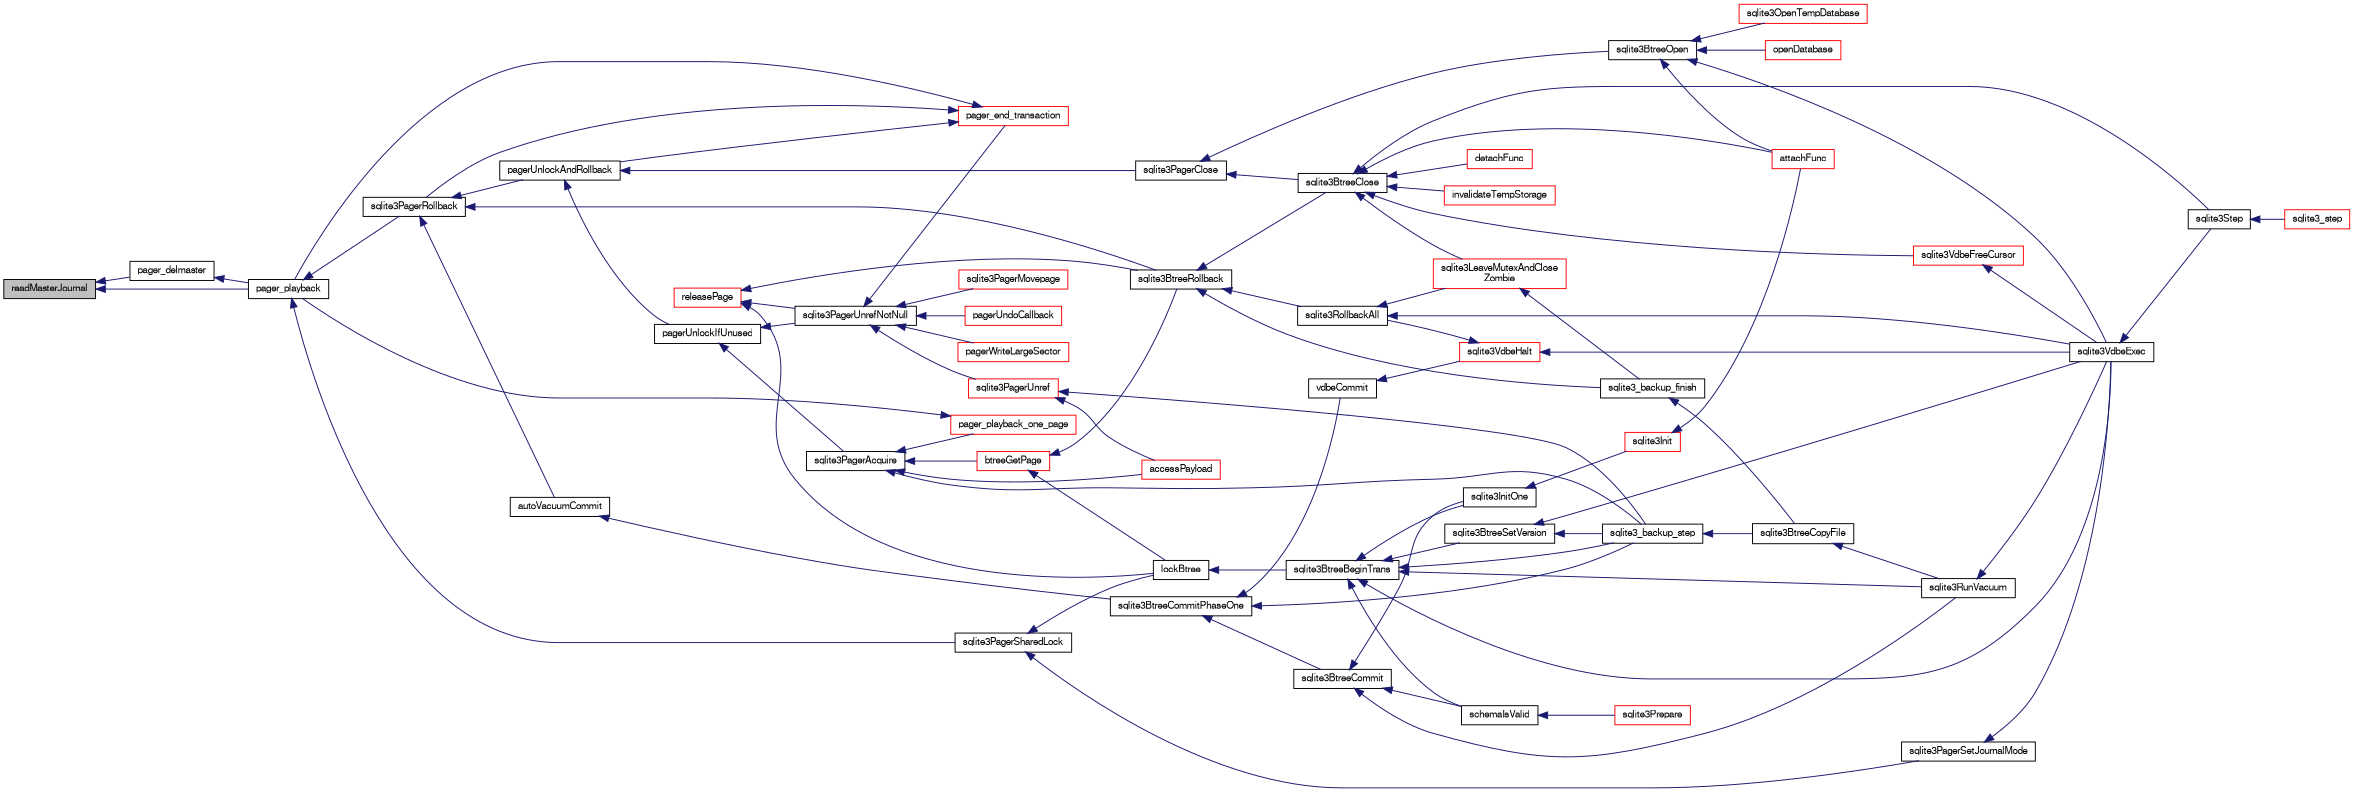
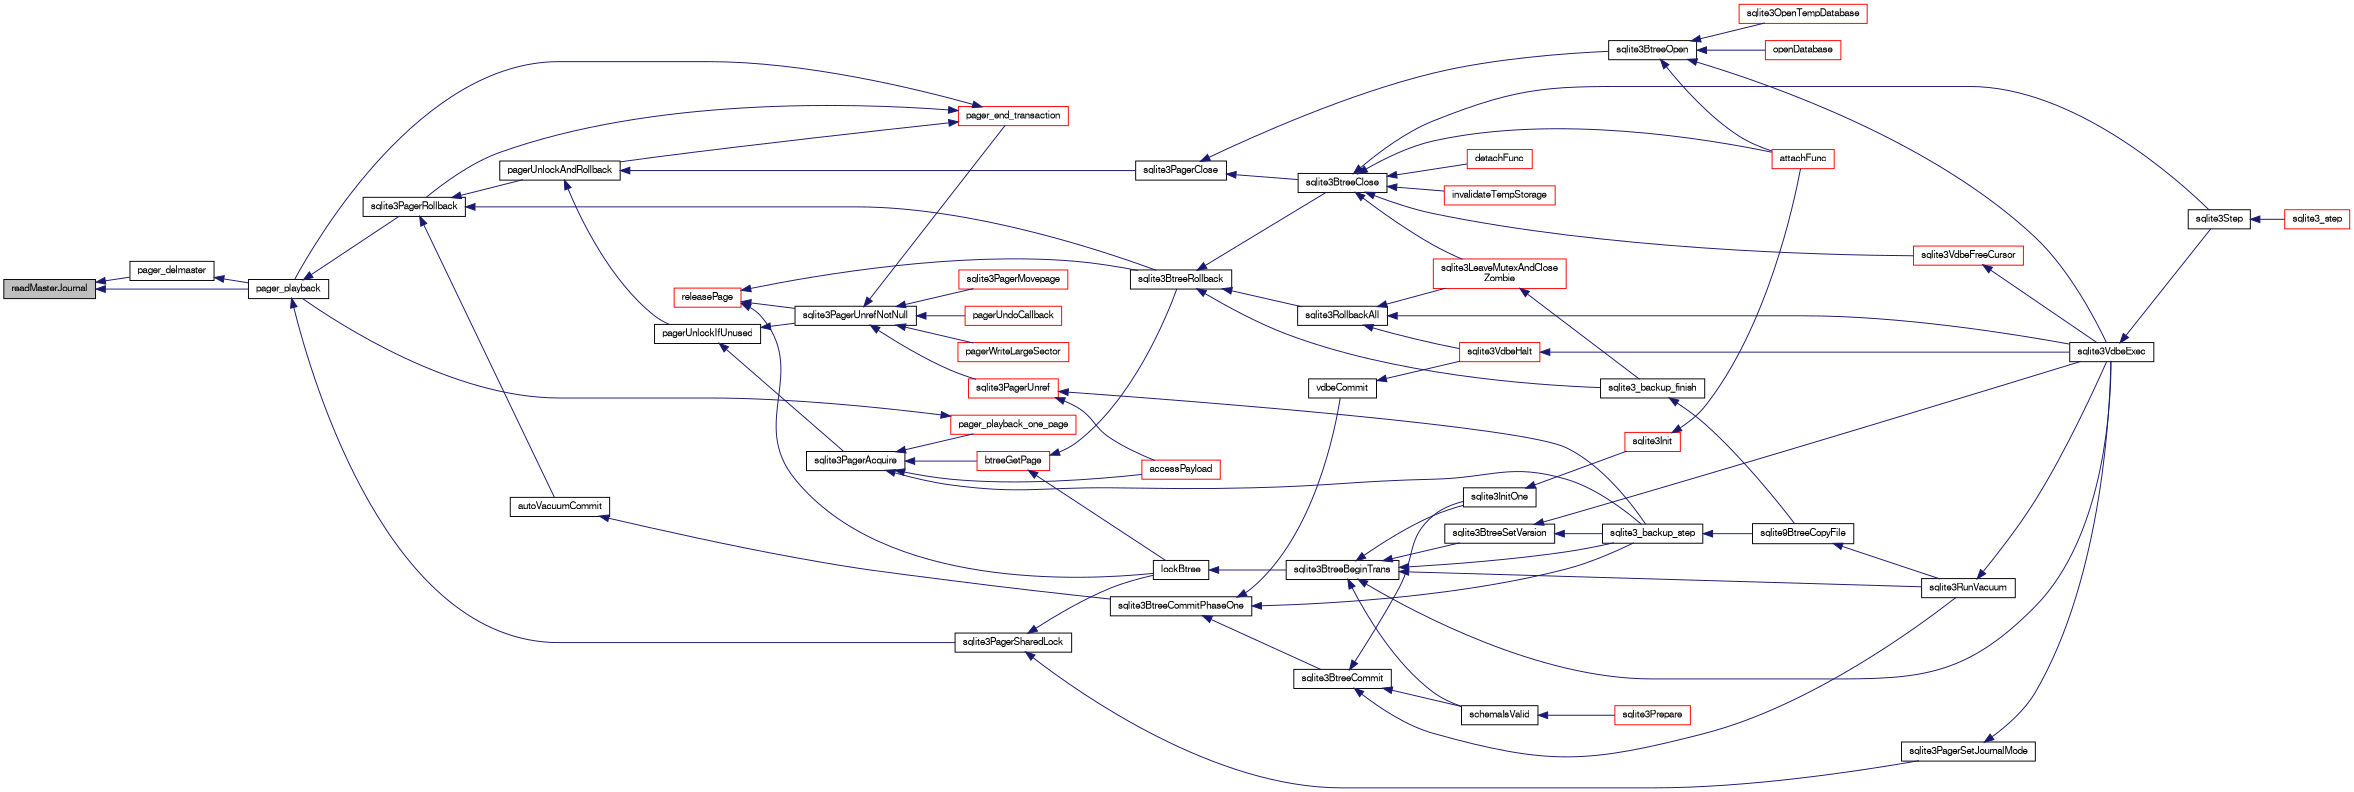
(1429, 329) -> (1416, 339)
(1803, 534) -> (1803, 534)
